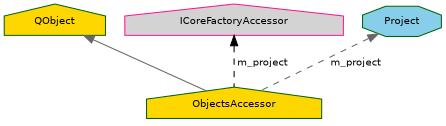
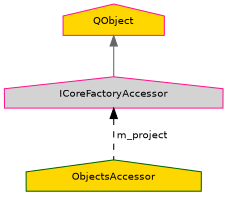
(55, 21) -> (114, 21)
(402, 21) -> none
(150, 65) -> (114, 62)
